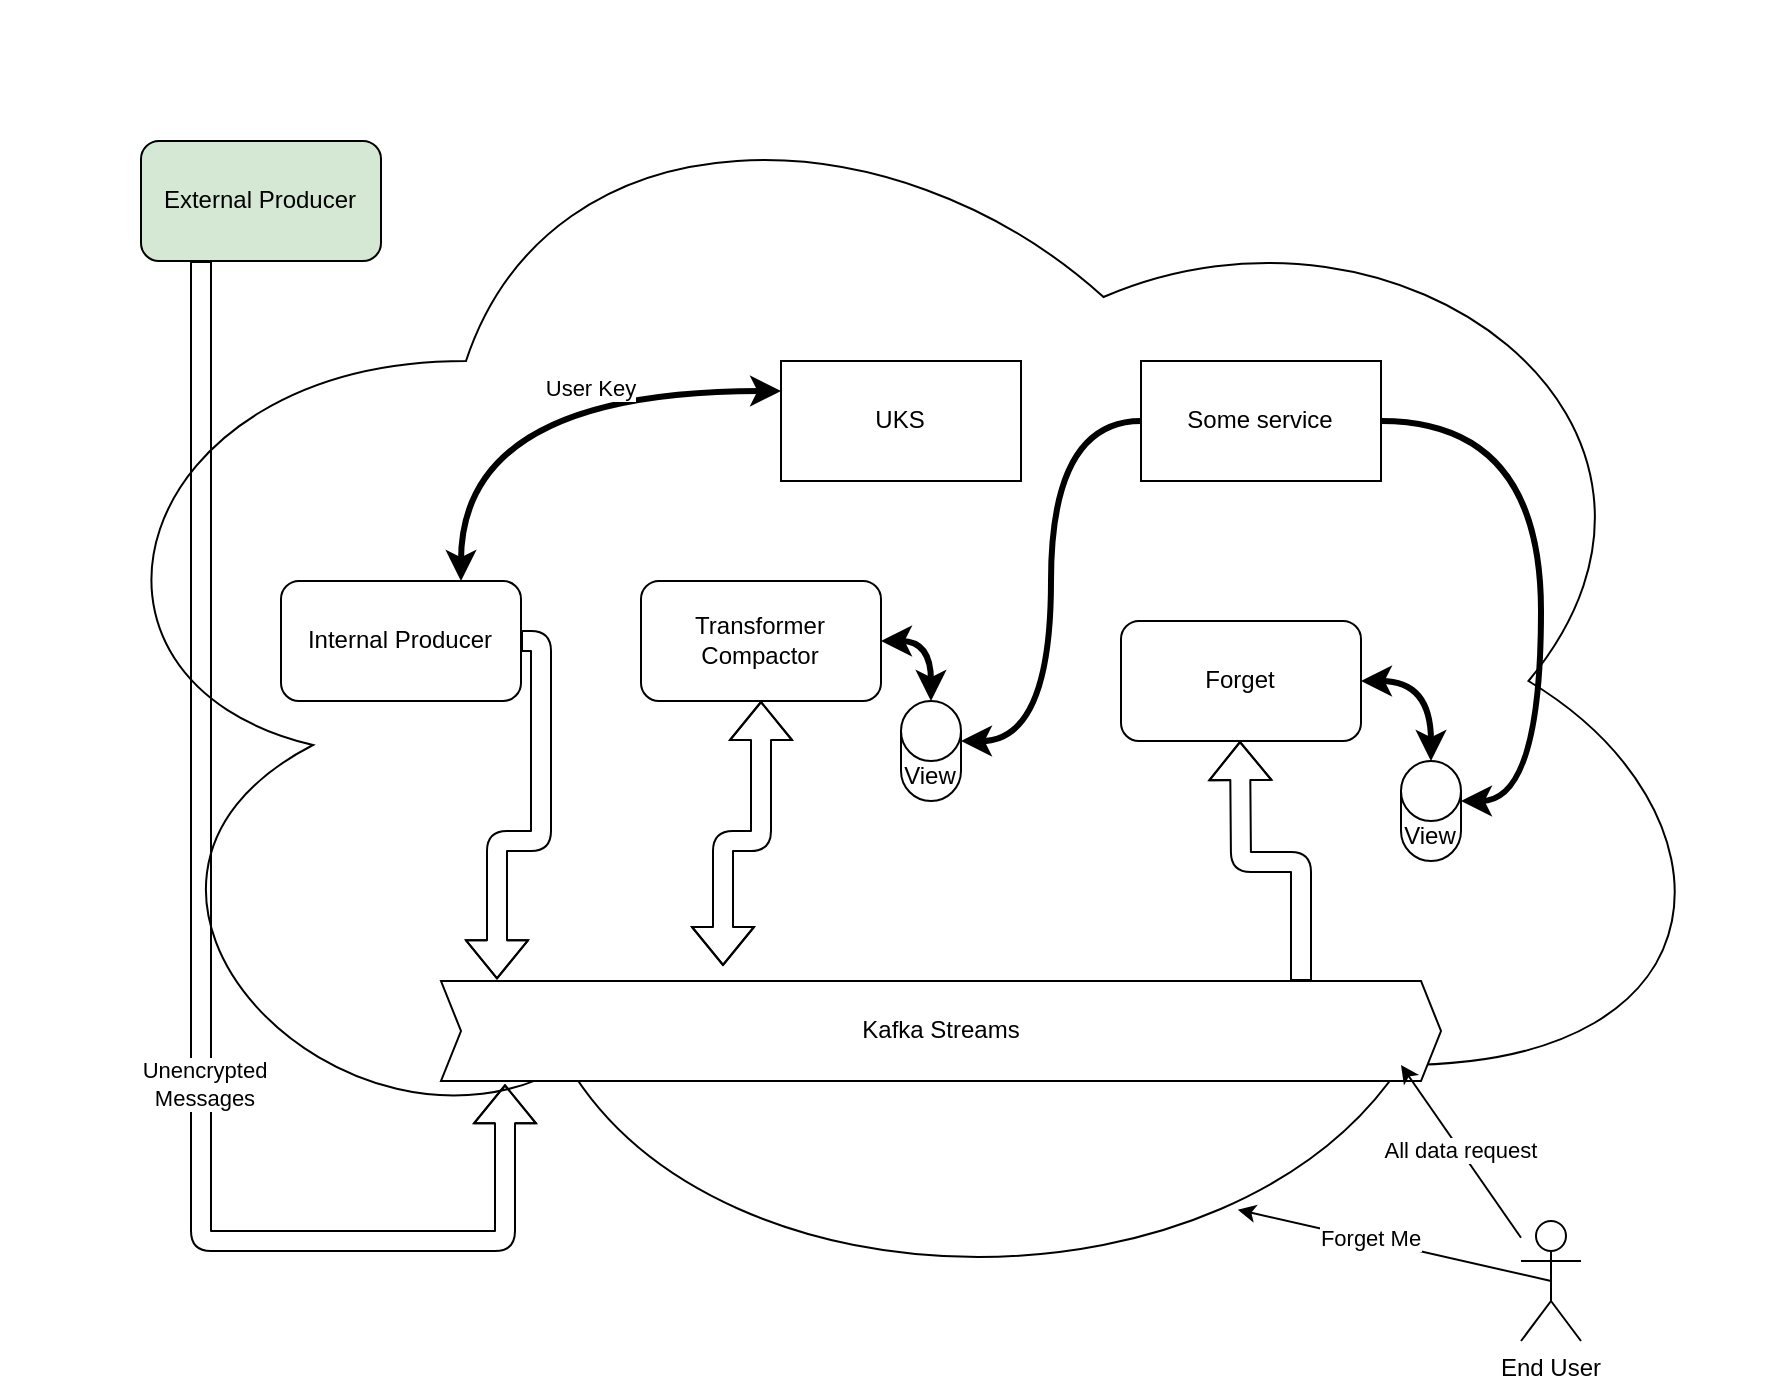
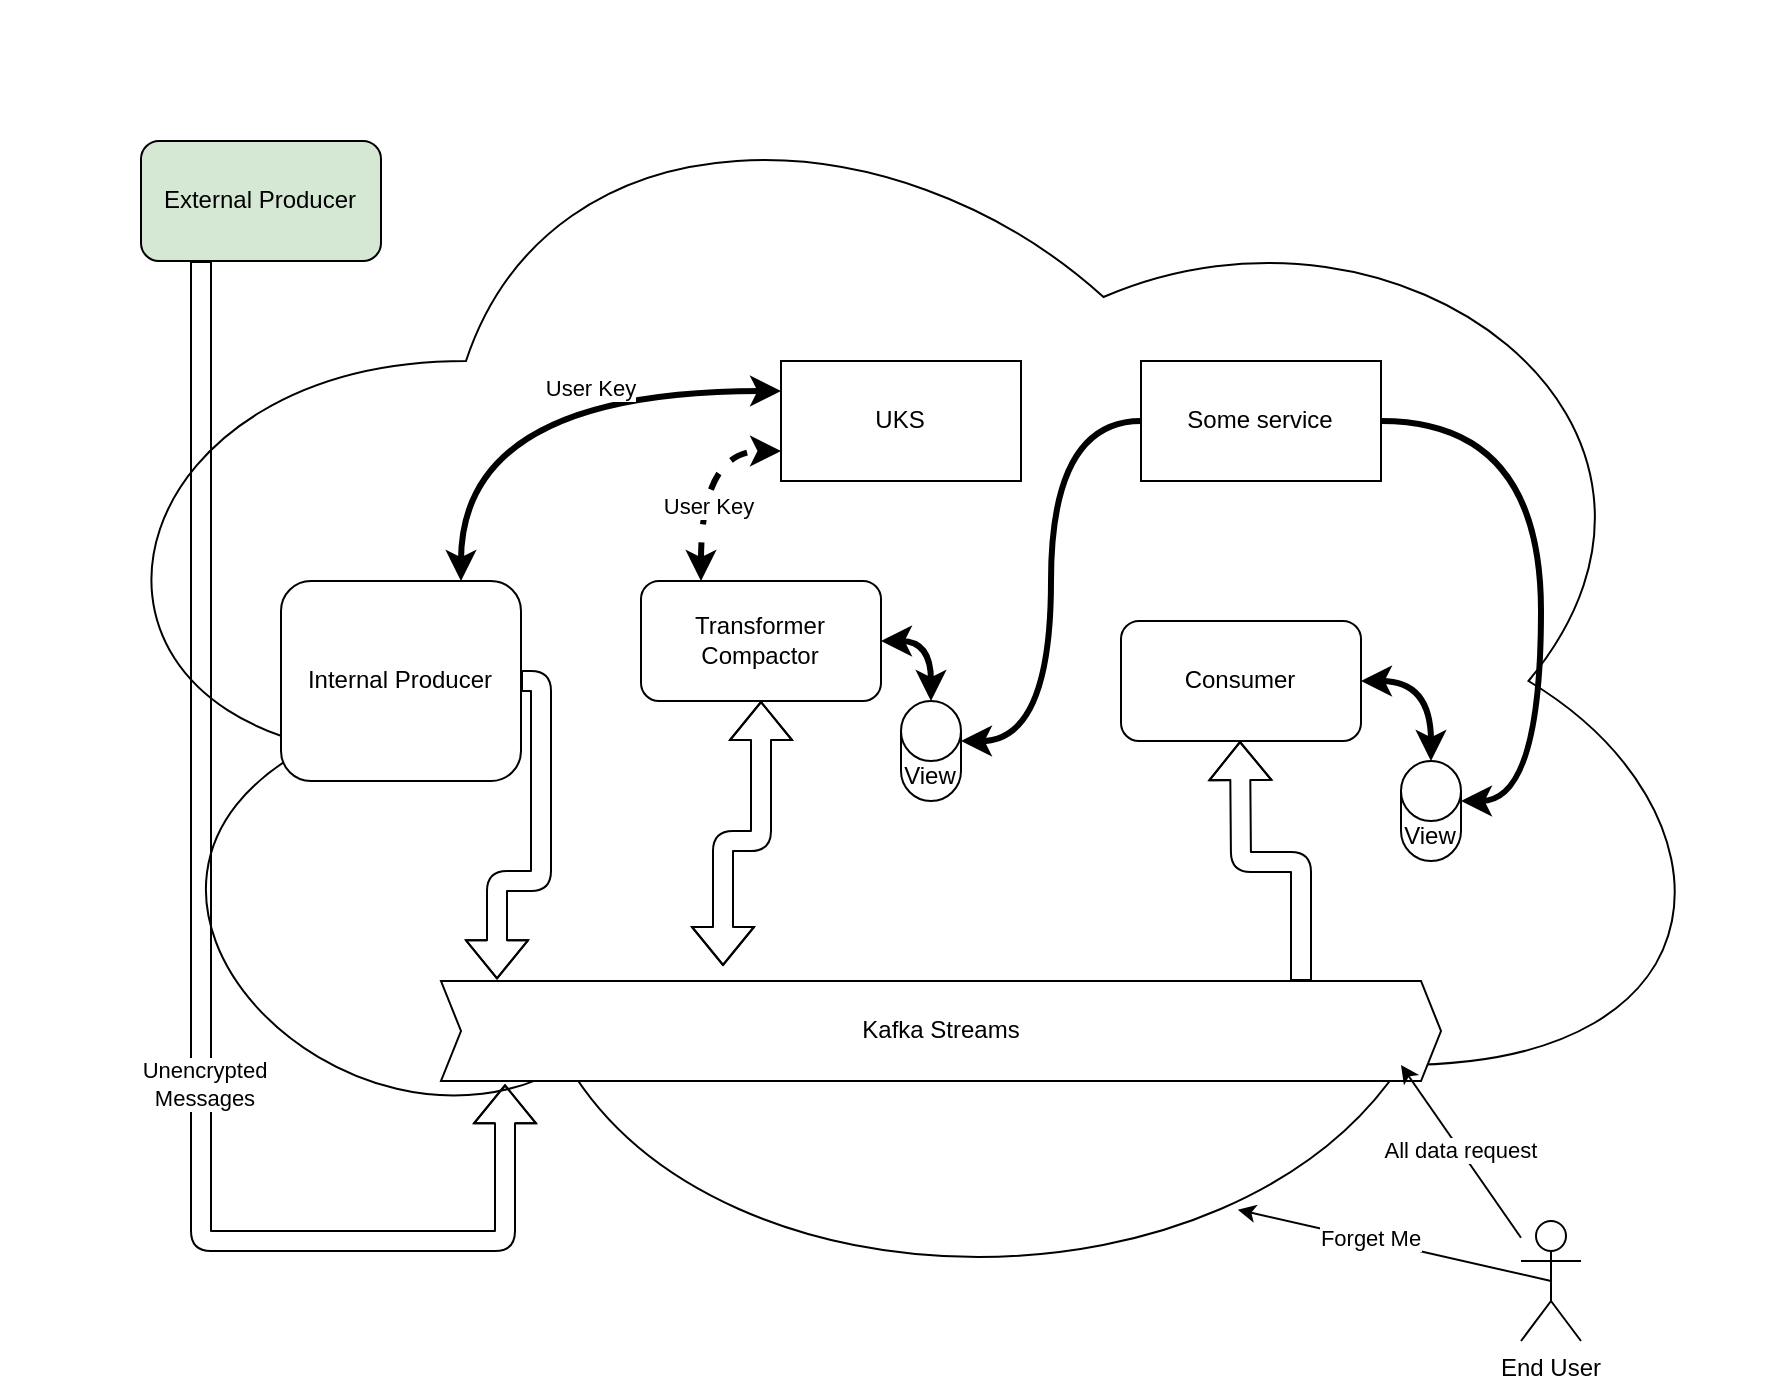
none -> (743, 454)
(401, 641) -> (401, 681)
(1241, 681) -> (1241, 681)
